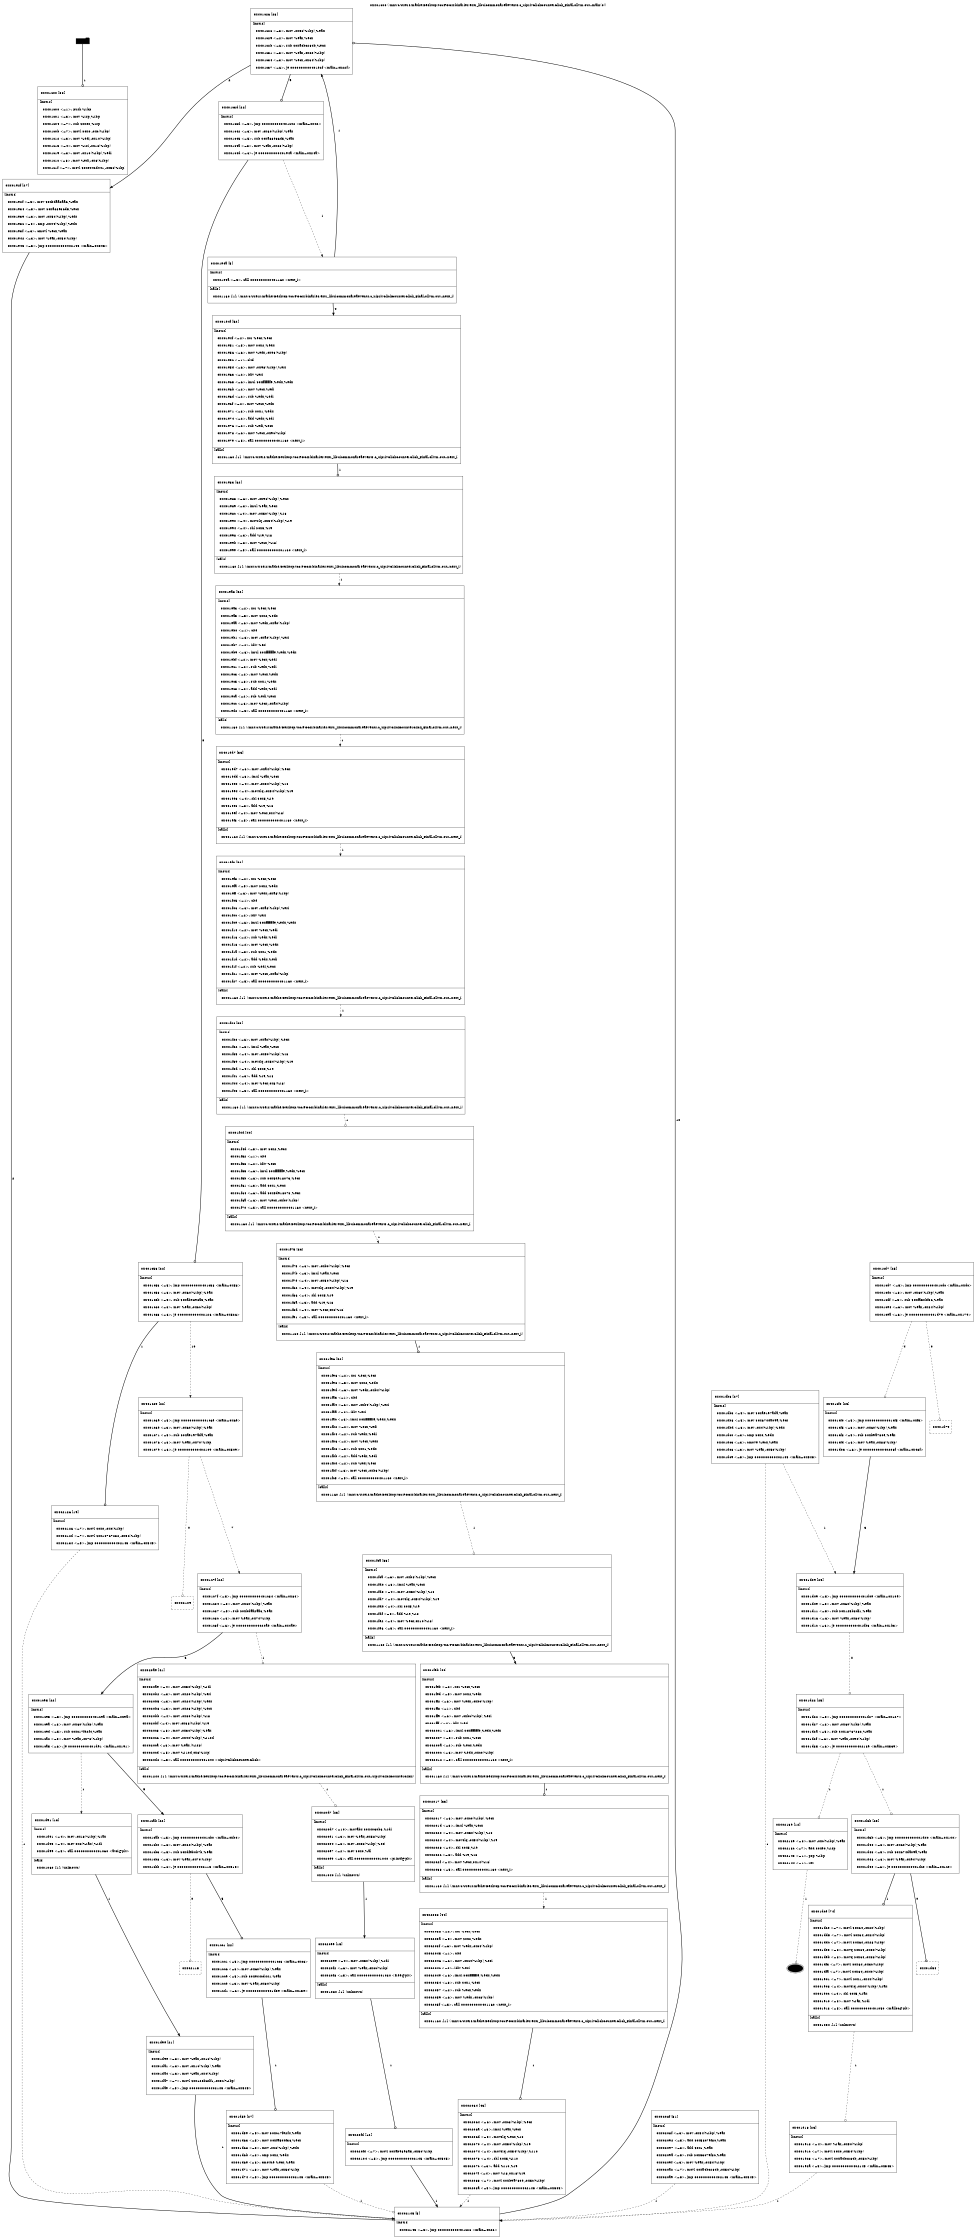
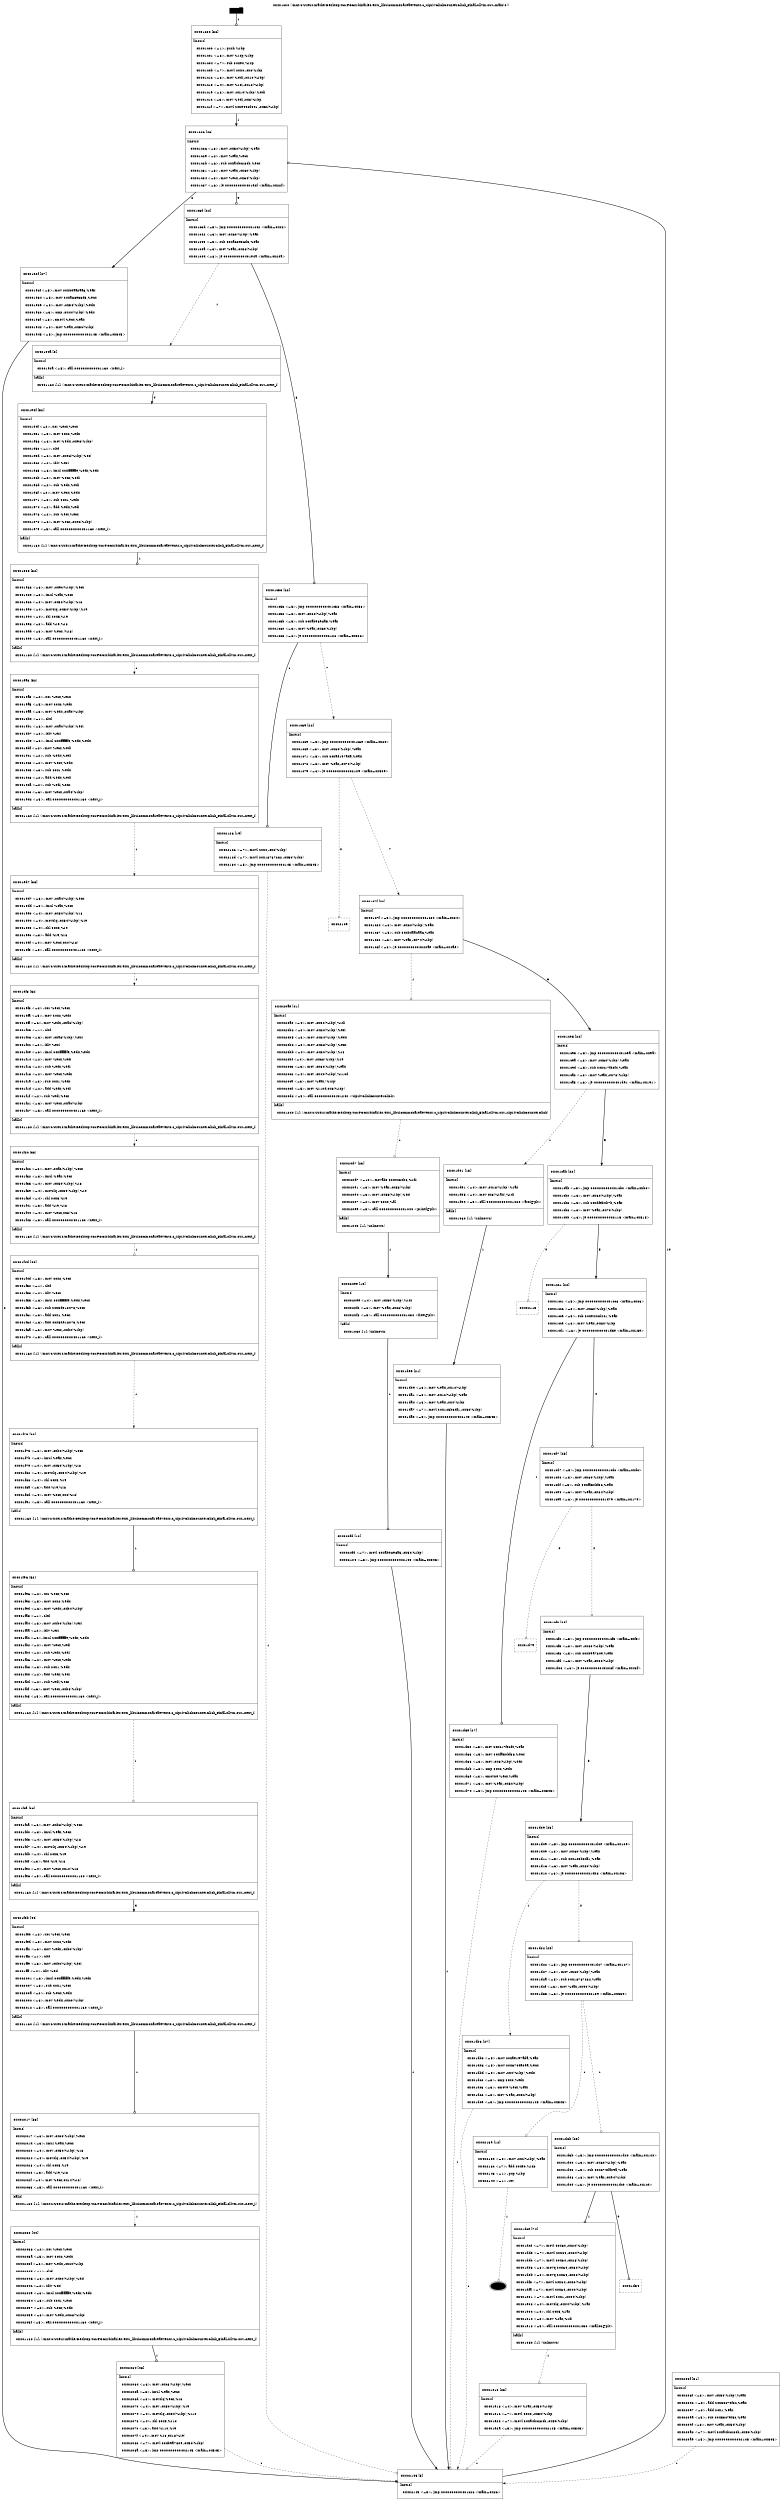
(337, 166) -> (236, 119)
(193, 1347) -> (327, 668)
none -> (593, 1391)
(809, 1518) -> (512, 1953)
(224, 1905) -> (597, 1250)
